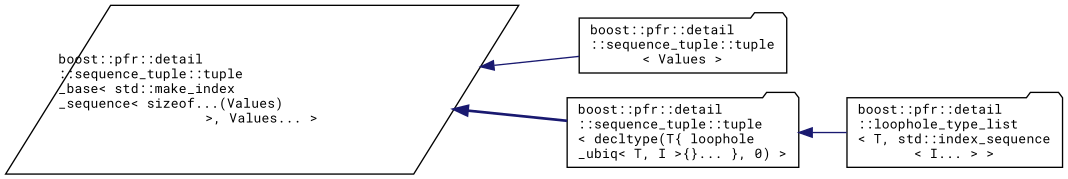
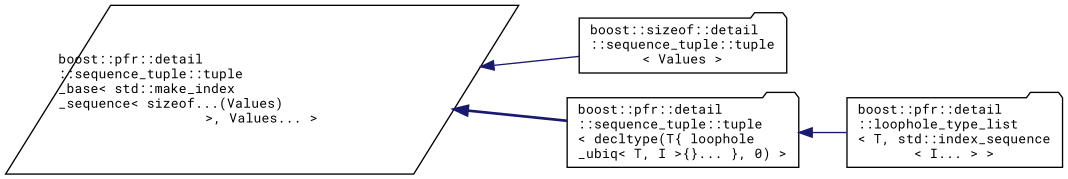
(683, 46) -> (683, 46)
